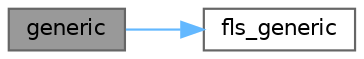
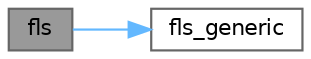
(67, 30) -> (41, 30)
